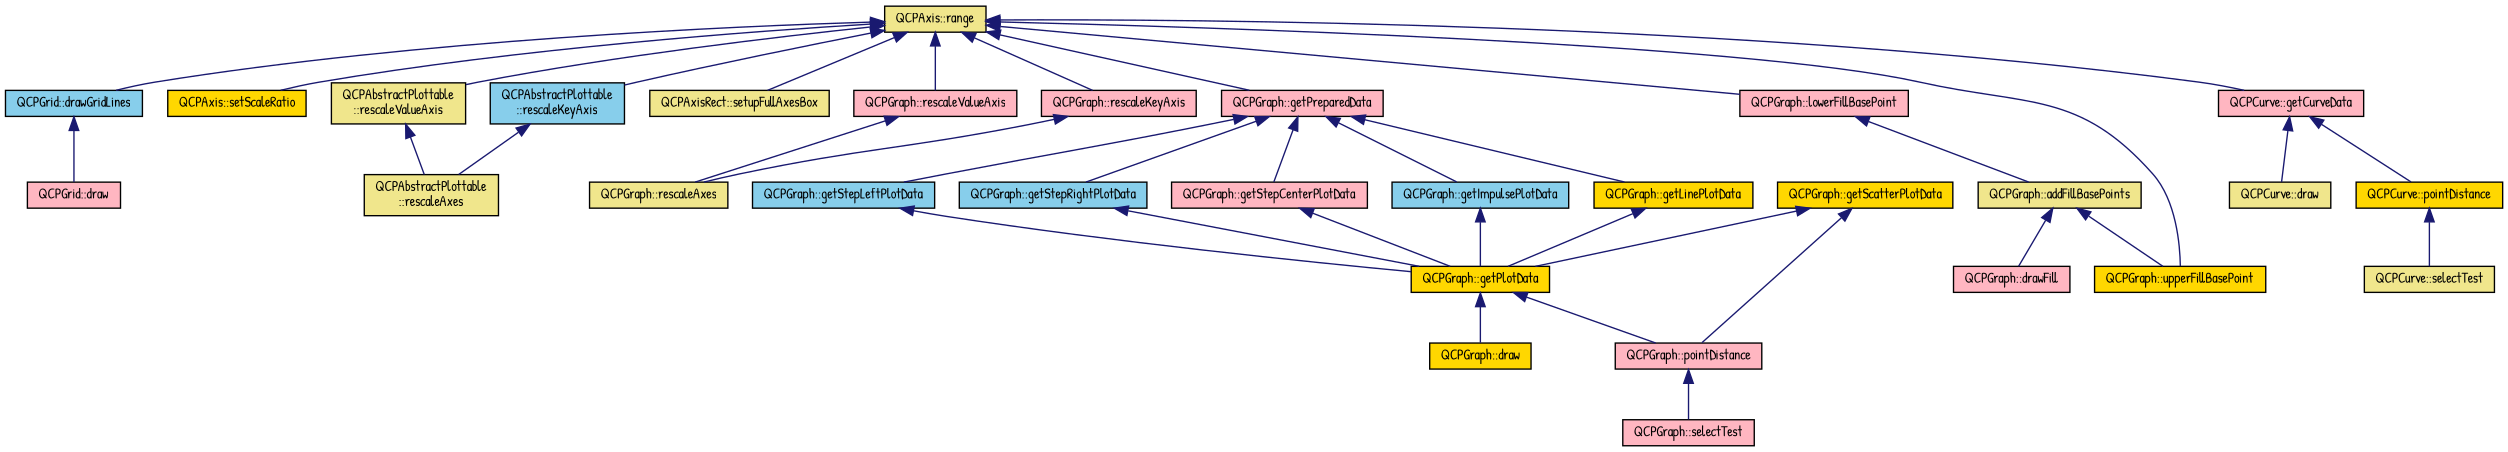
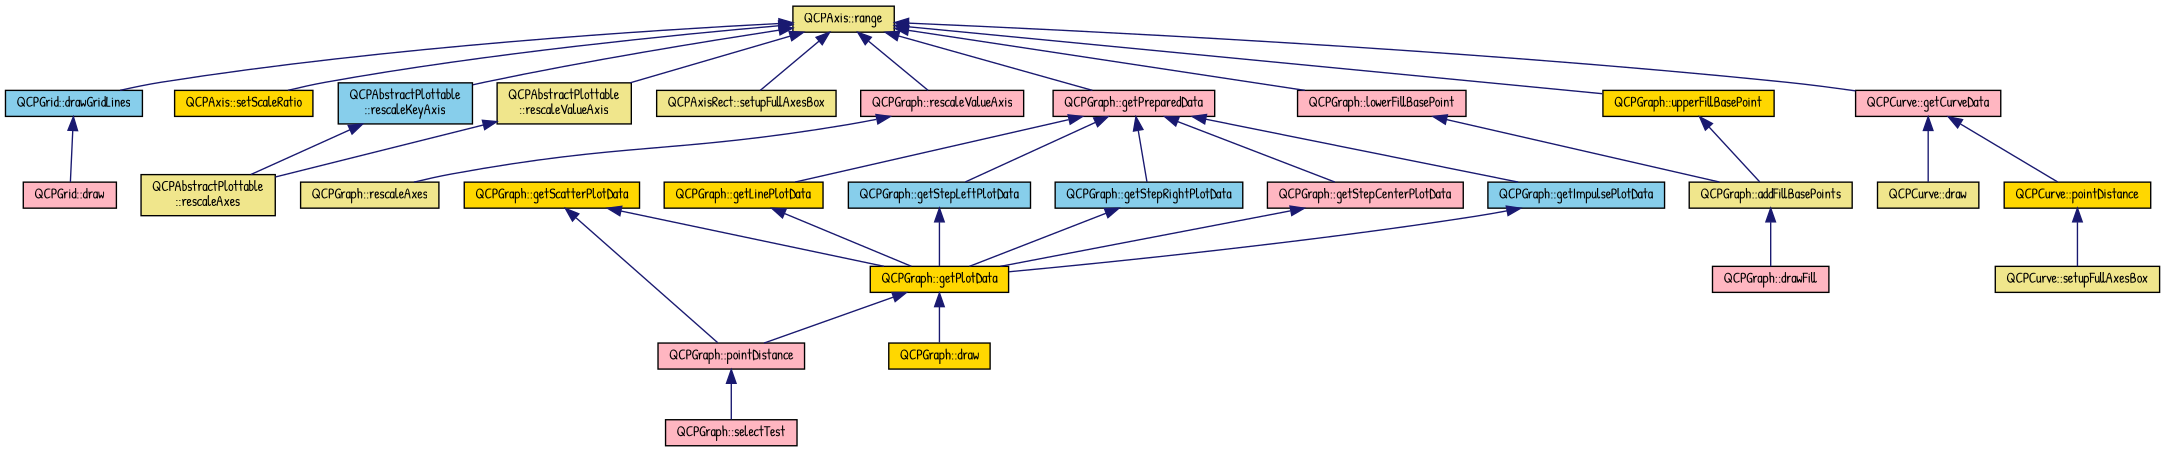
(1119, 103) -> none
(2126, 241) -> (1734, 155)
(2429, 279) -> (2077, 279)
